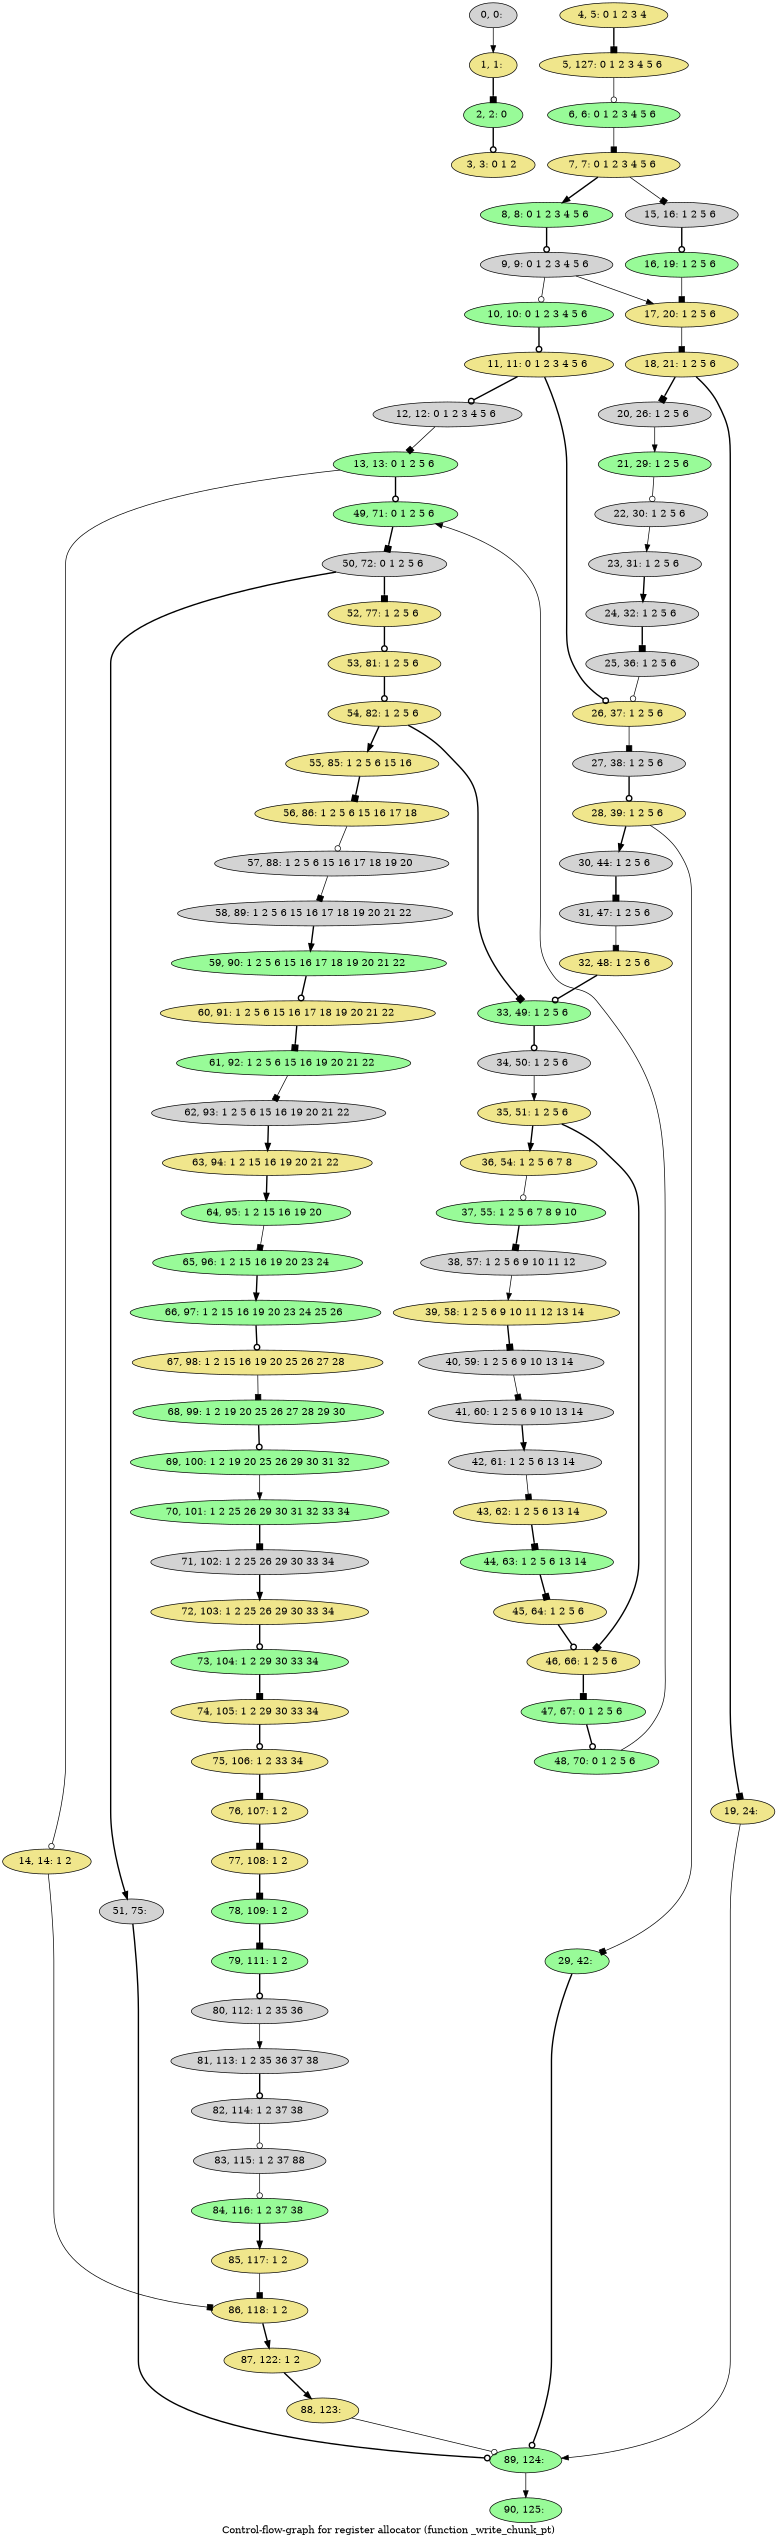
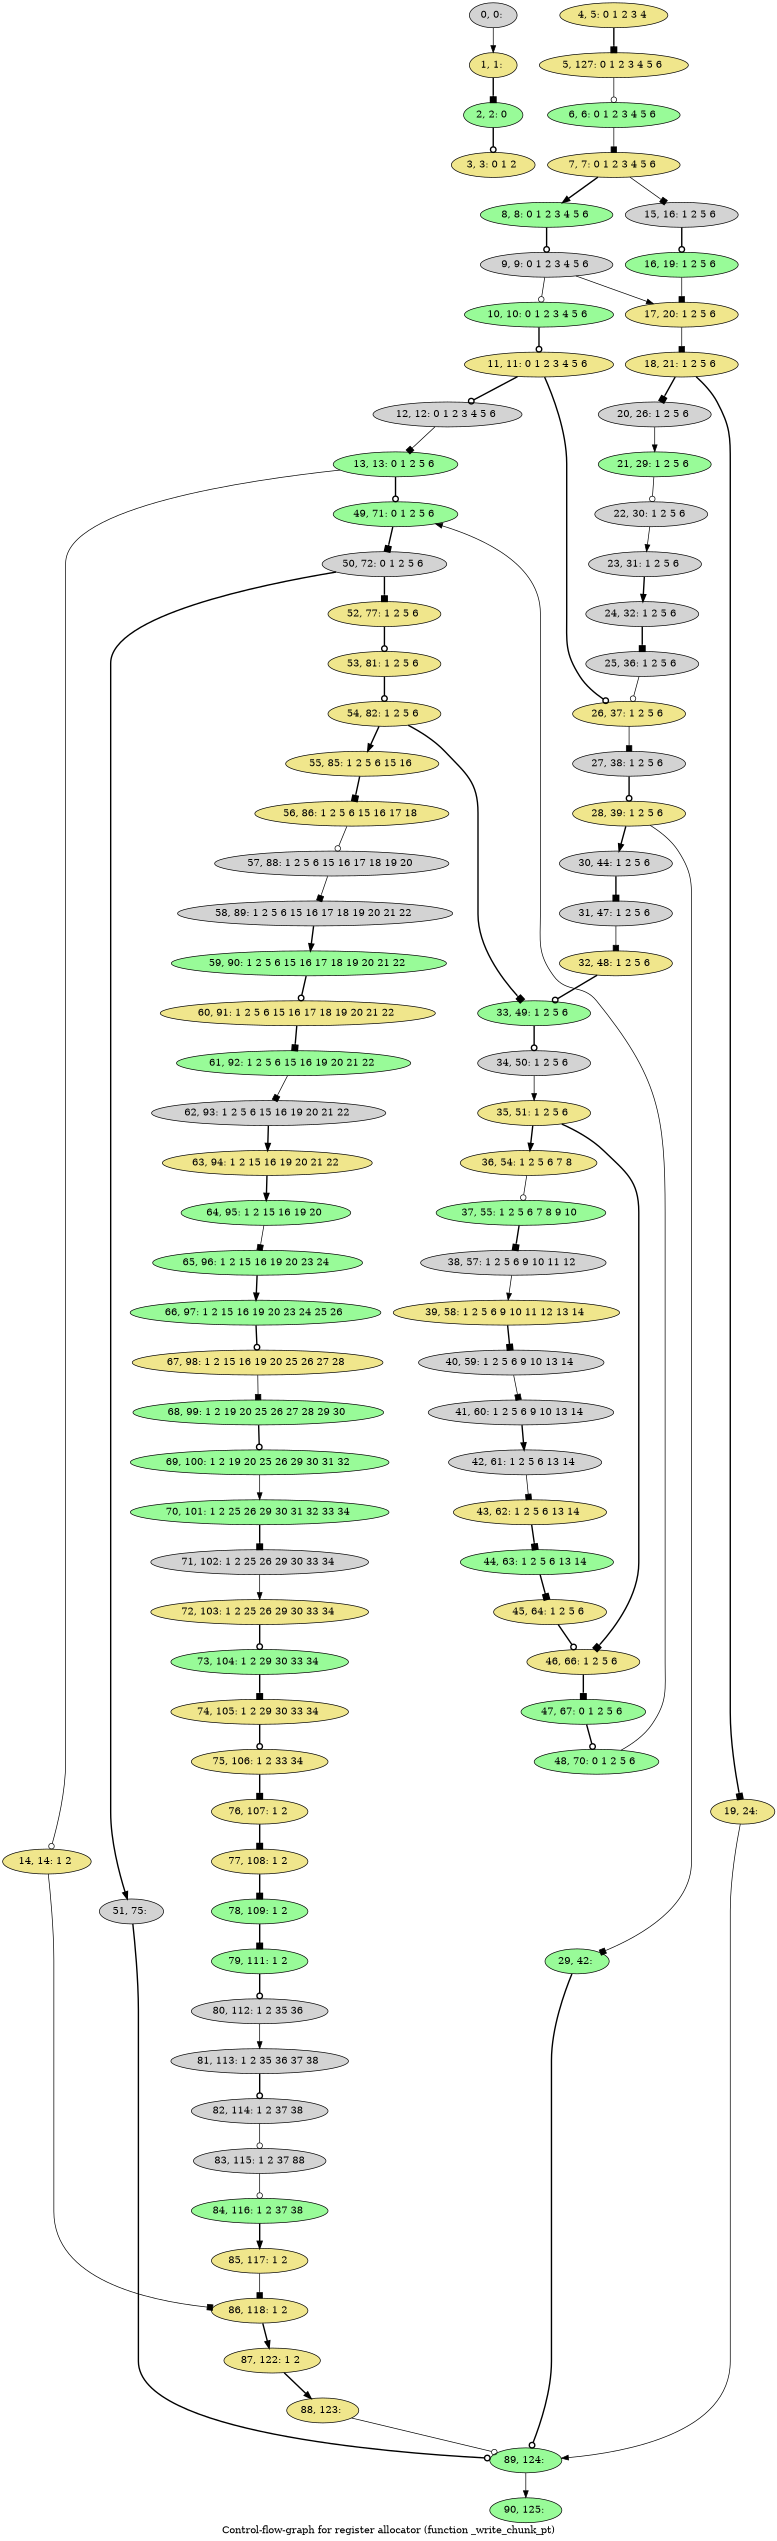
(260, 1584) -> (260, 1584)
